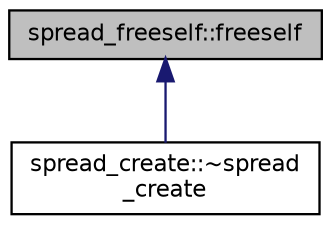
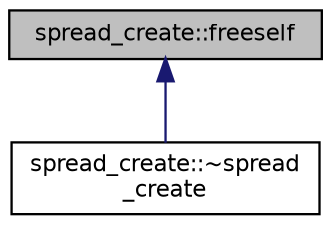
(166, 35) -> (166, 35)
